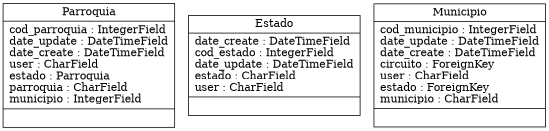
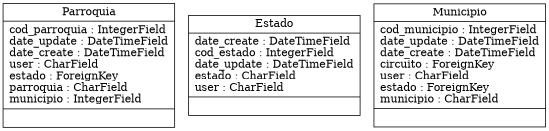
(60, 76) -> (64, 76)
